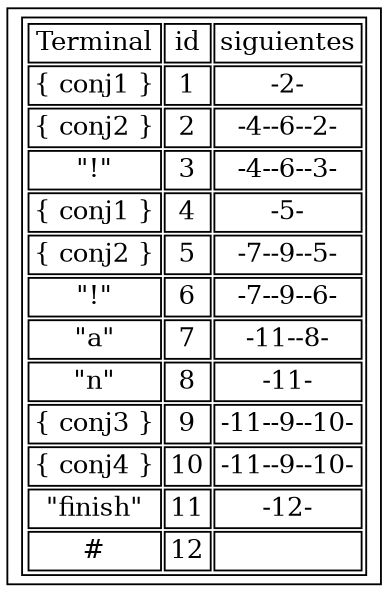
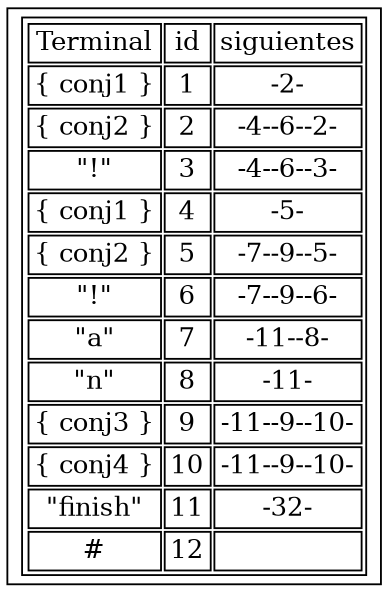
(288, 508) -> (288, 508)
